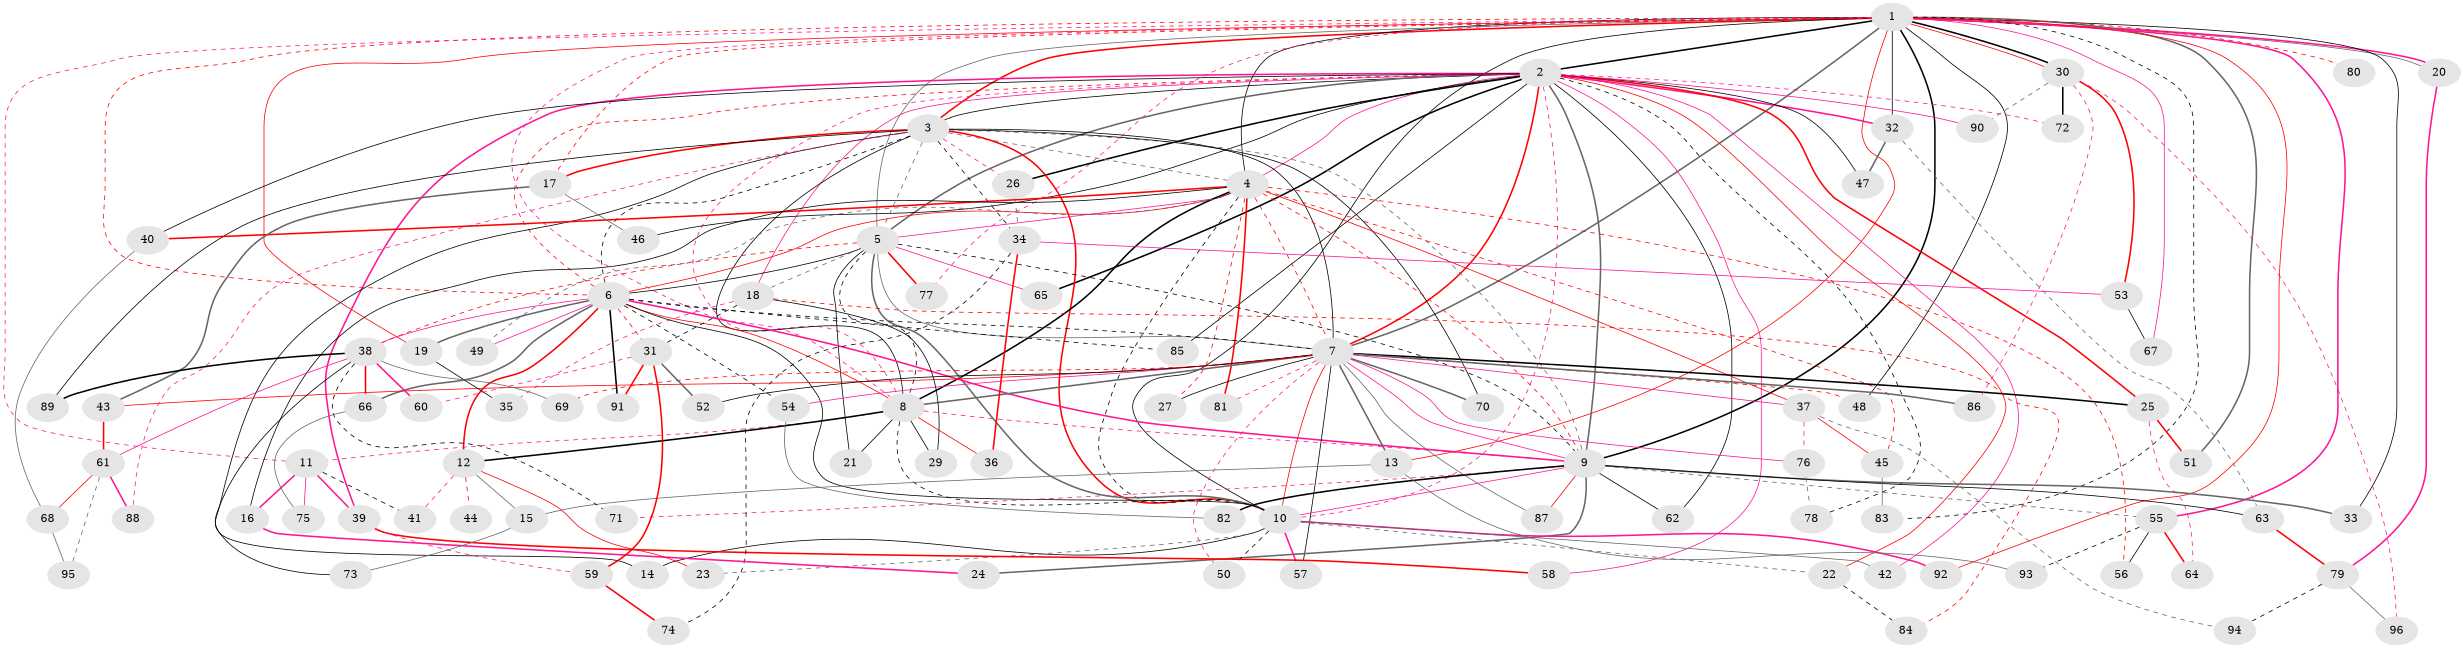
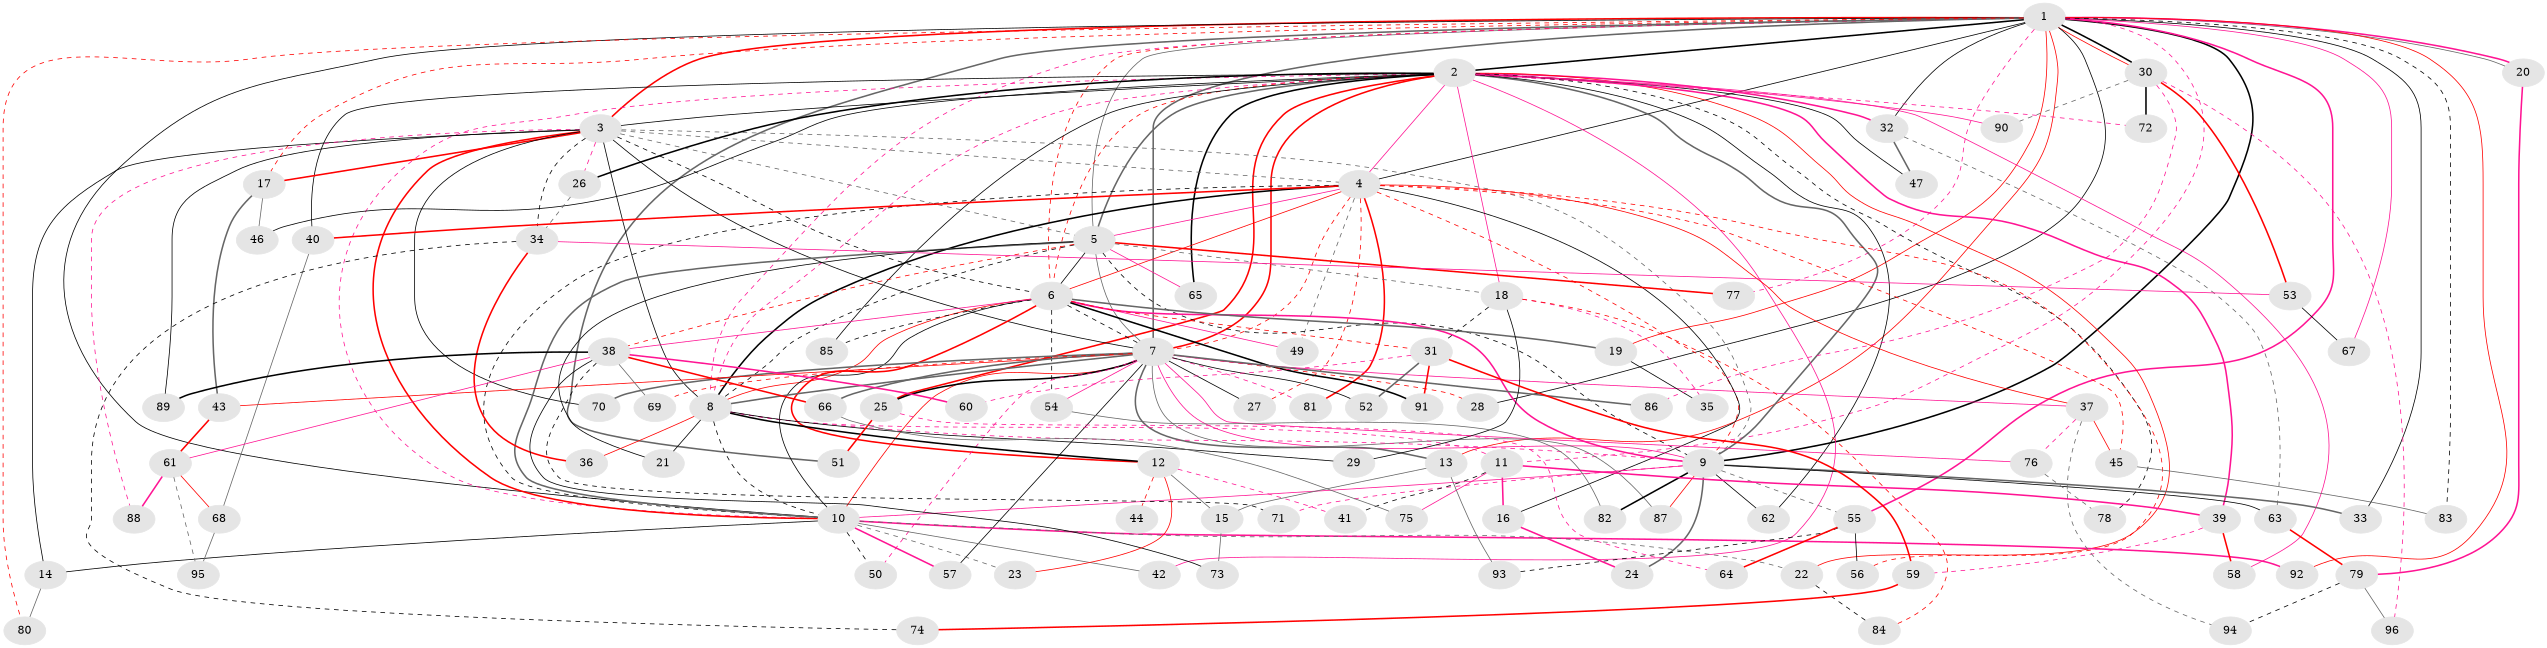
(495, 370) -> (985, 367)
(1860, 408) -> (1478, 408)
none -> (35, 603)
